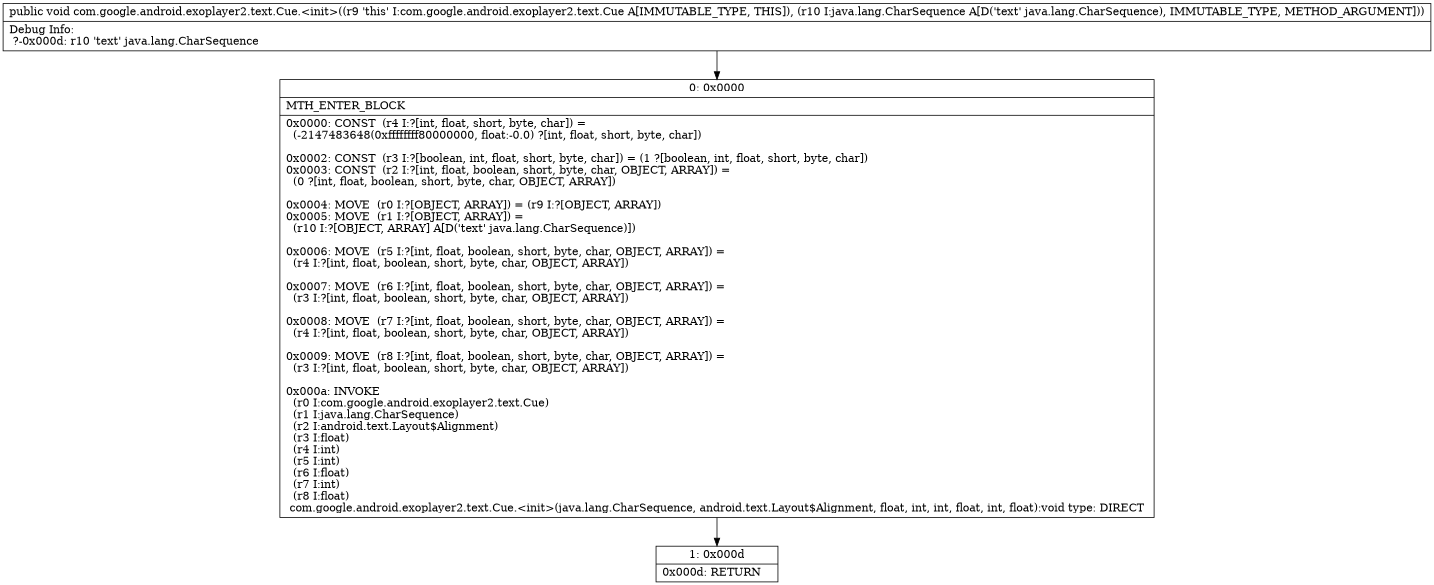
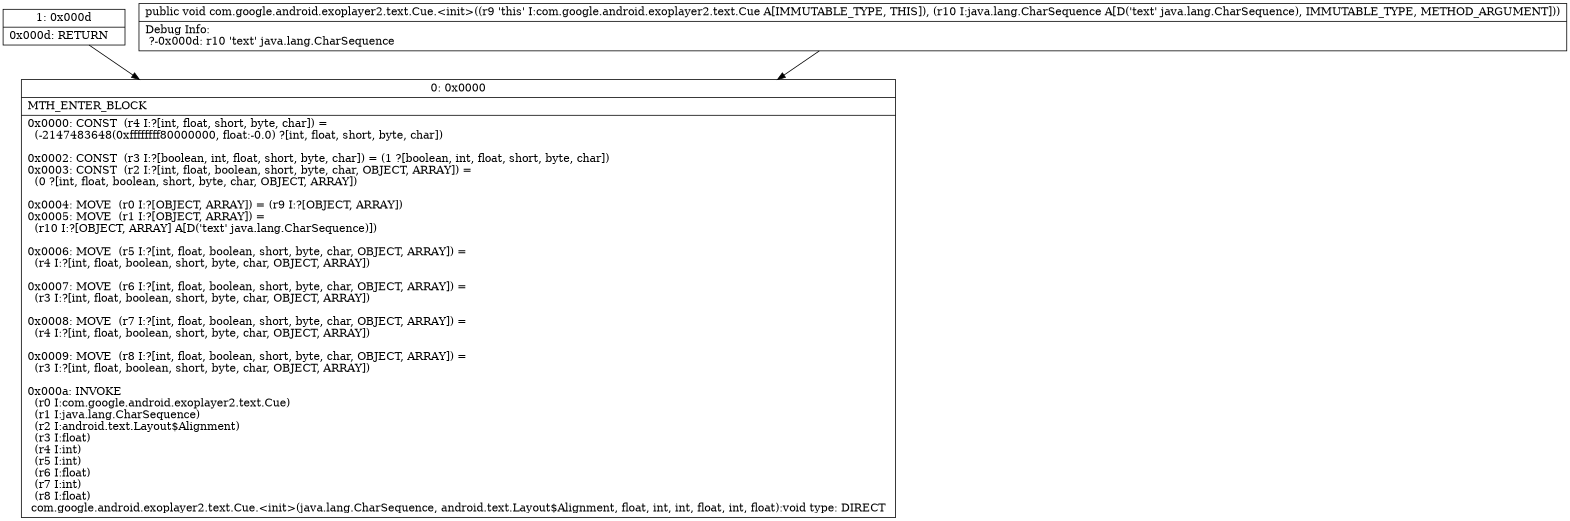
(717, 528) -> (111, 60)
